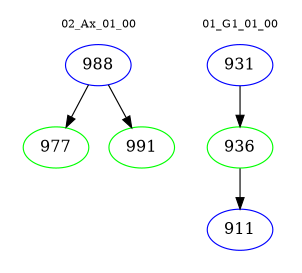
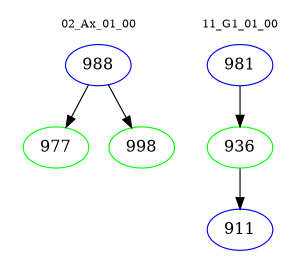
(241, 25) -> (241, 25)
(240, 65) -> (240, 65)
(142, 147) -> (142, 147)
